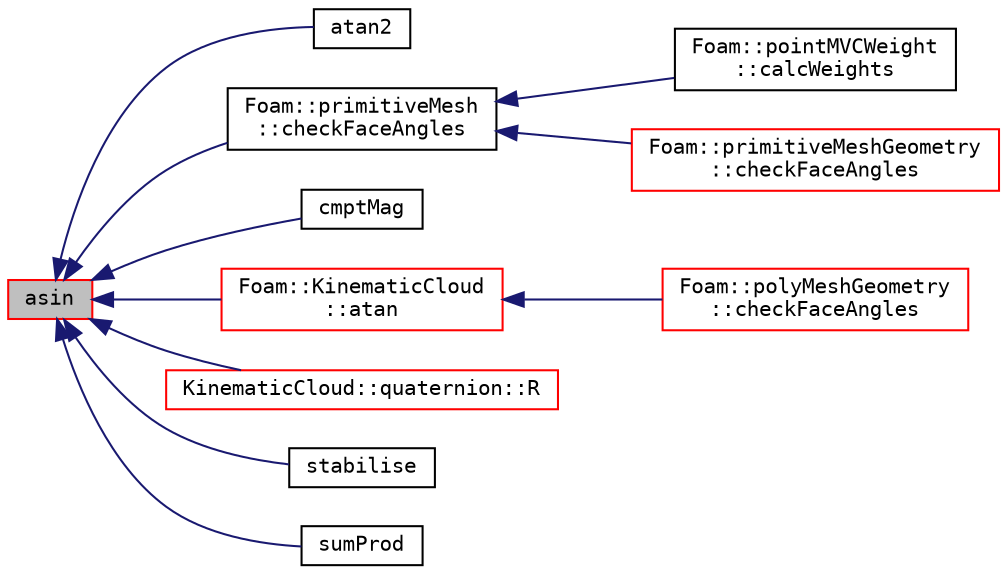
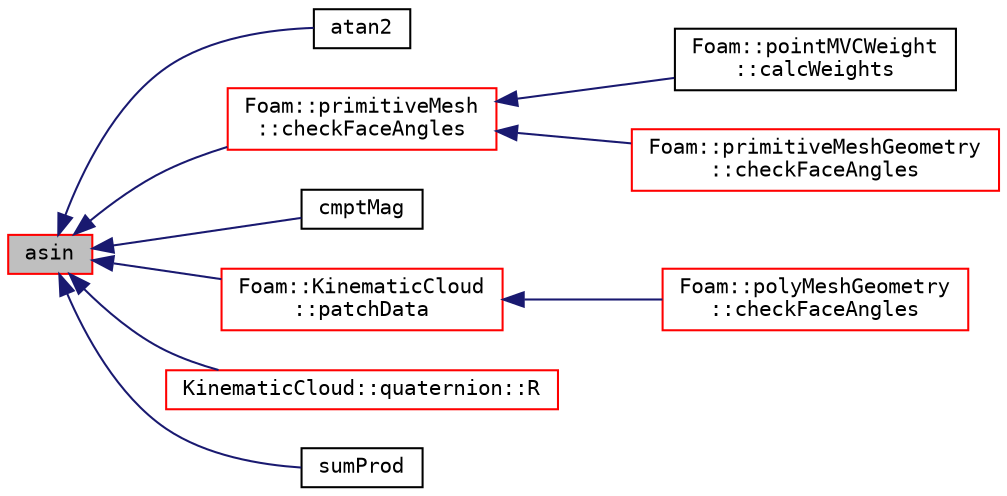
(362, 119) -> (362, 119)
(362, 300) -> (362, 300)
(362, 468) -> none
